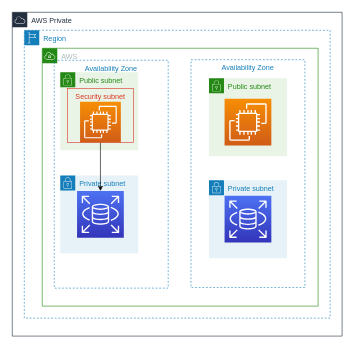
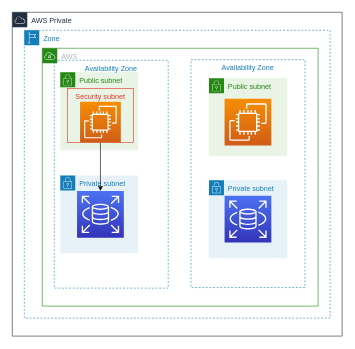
(55, 39) -> (52, 39)
